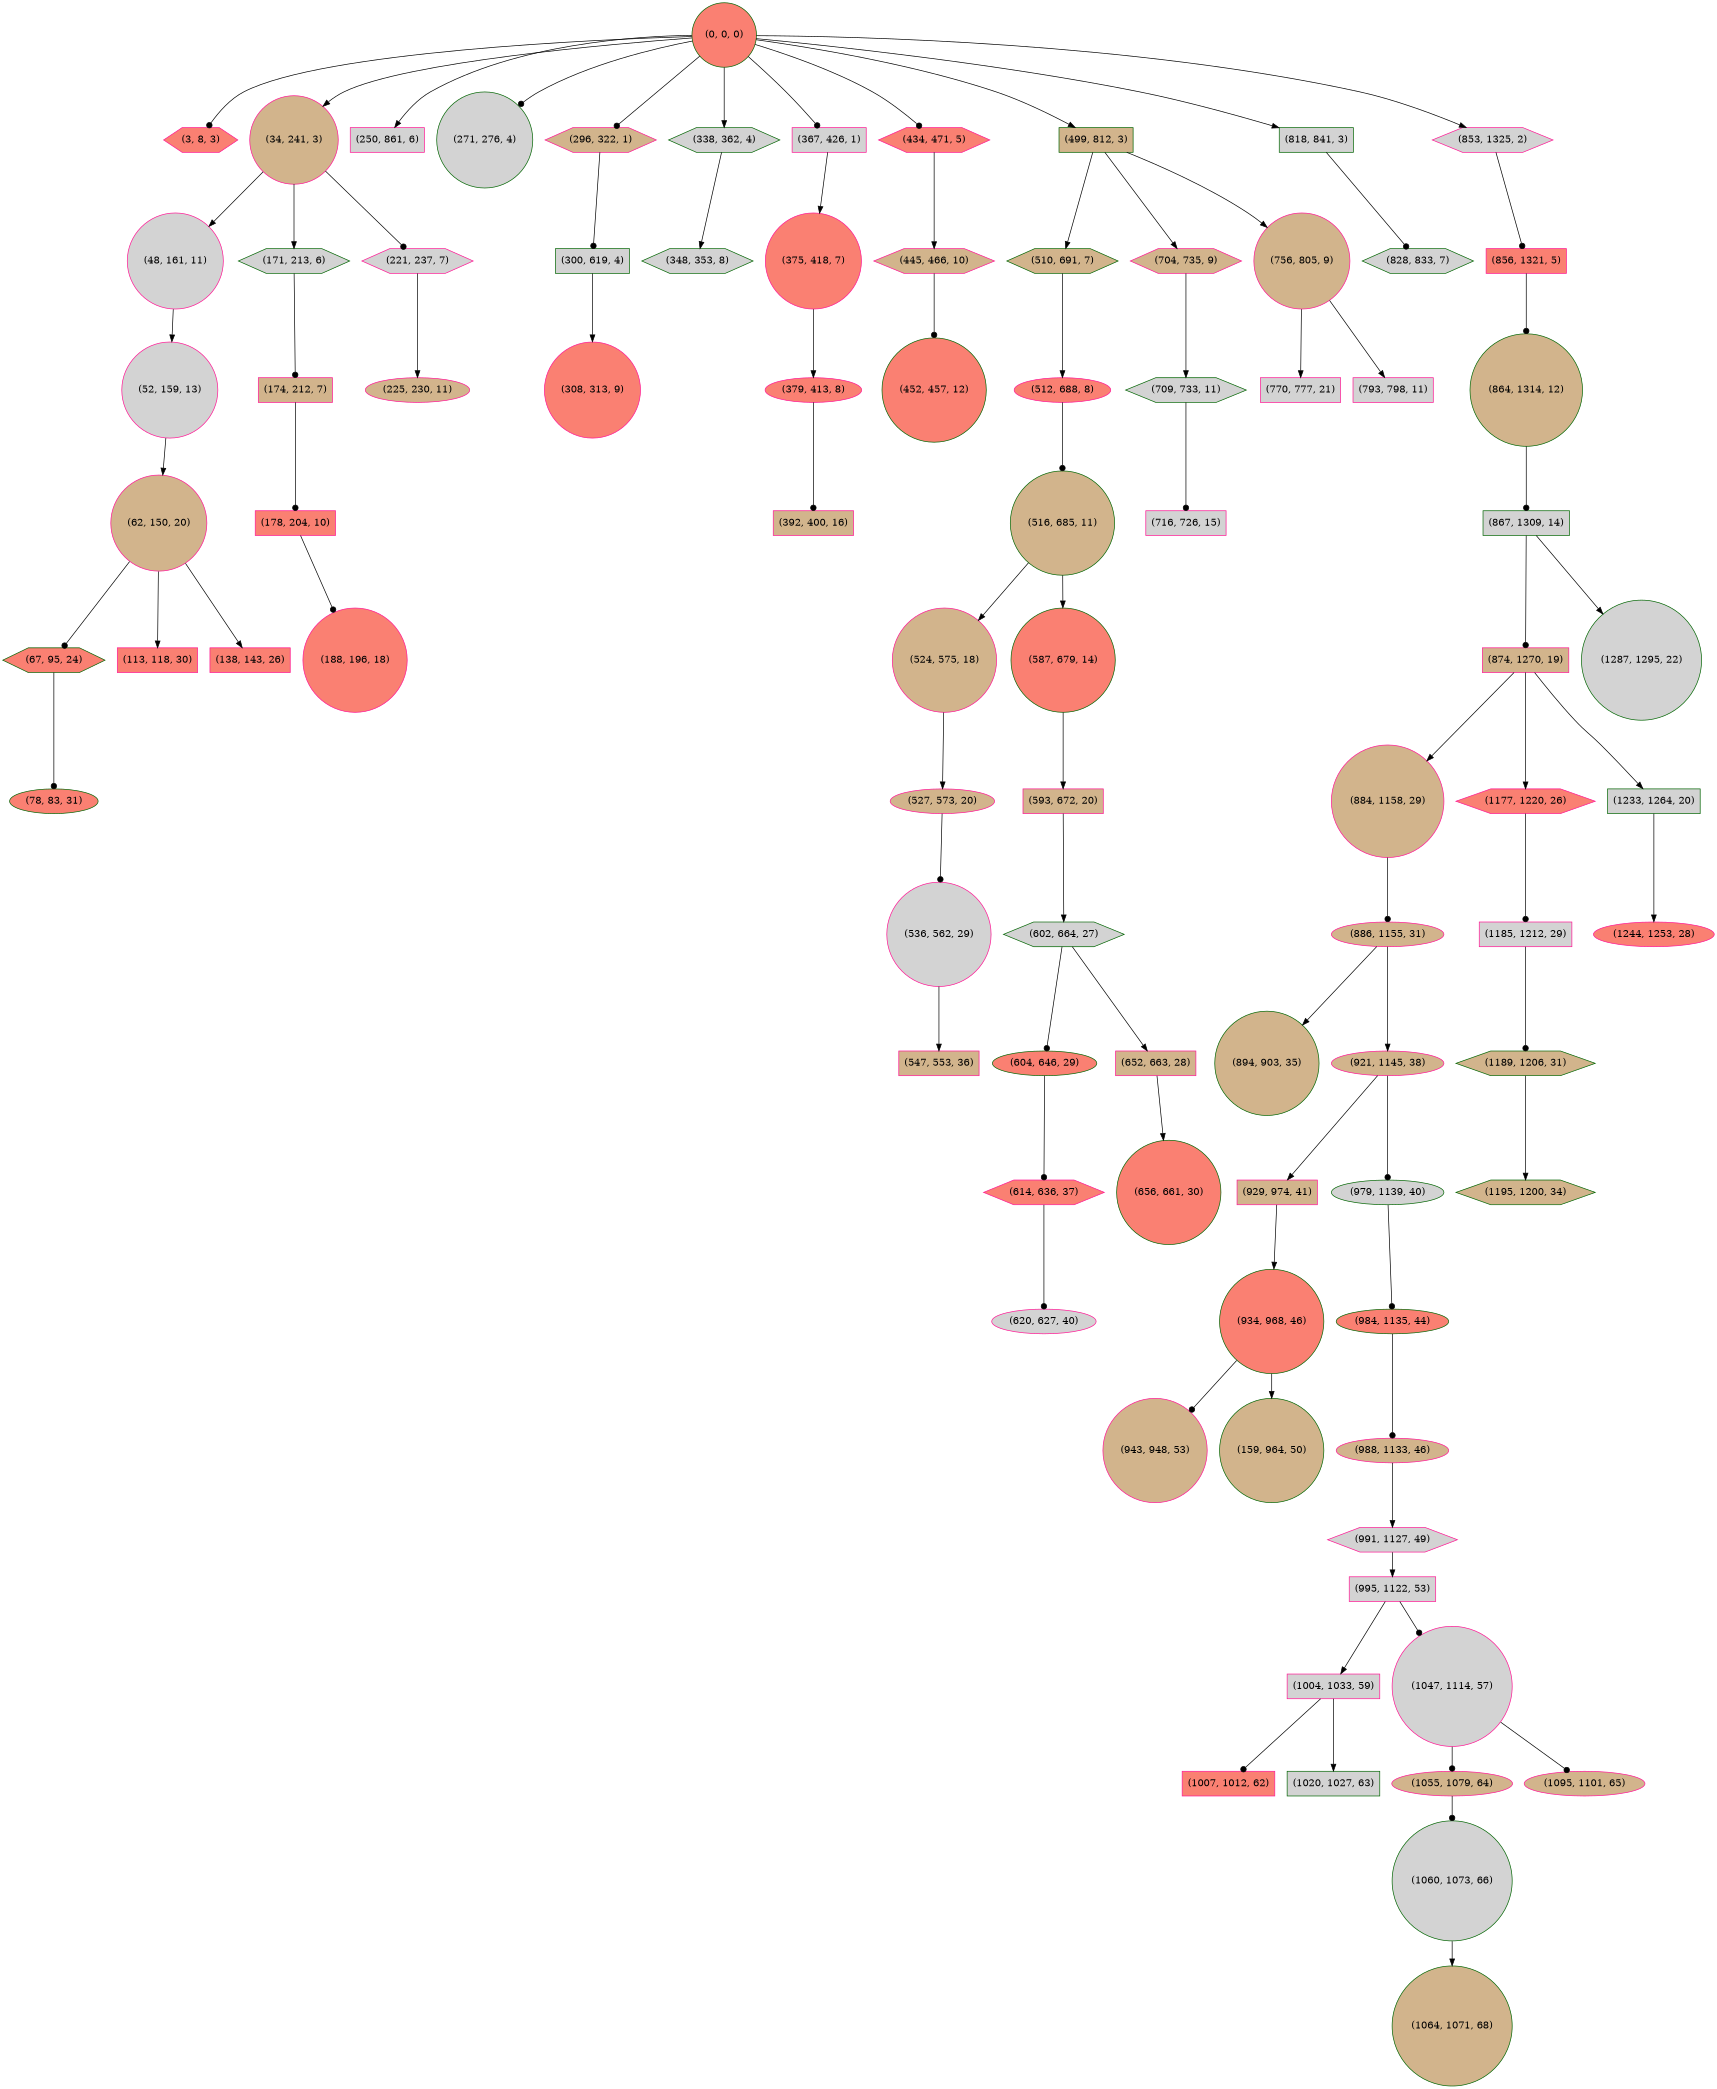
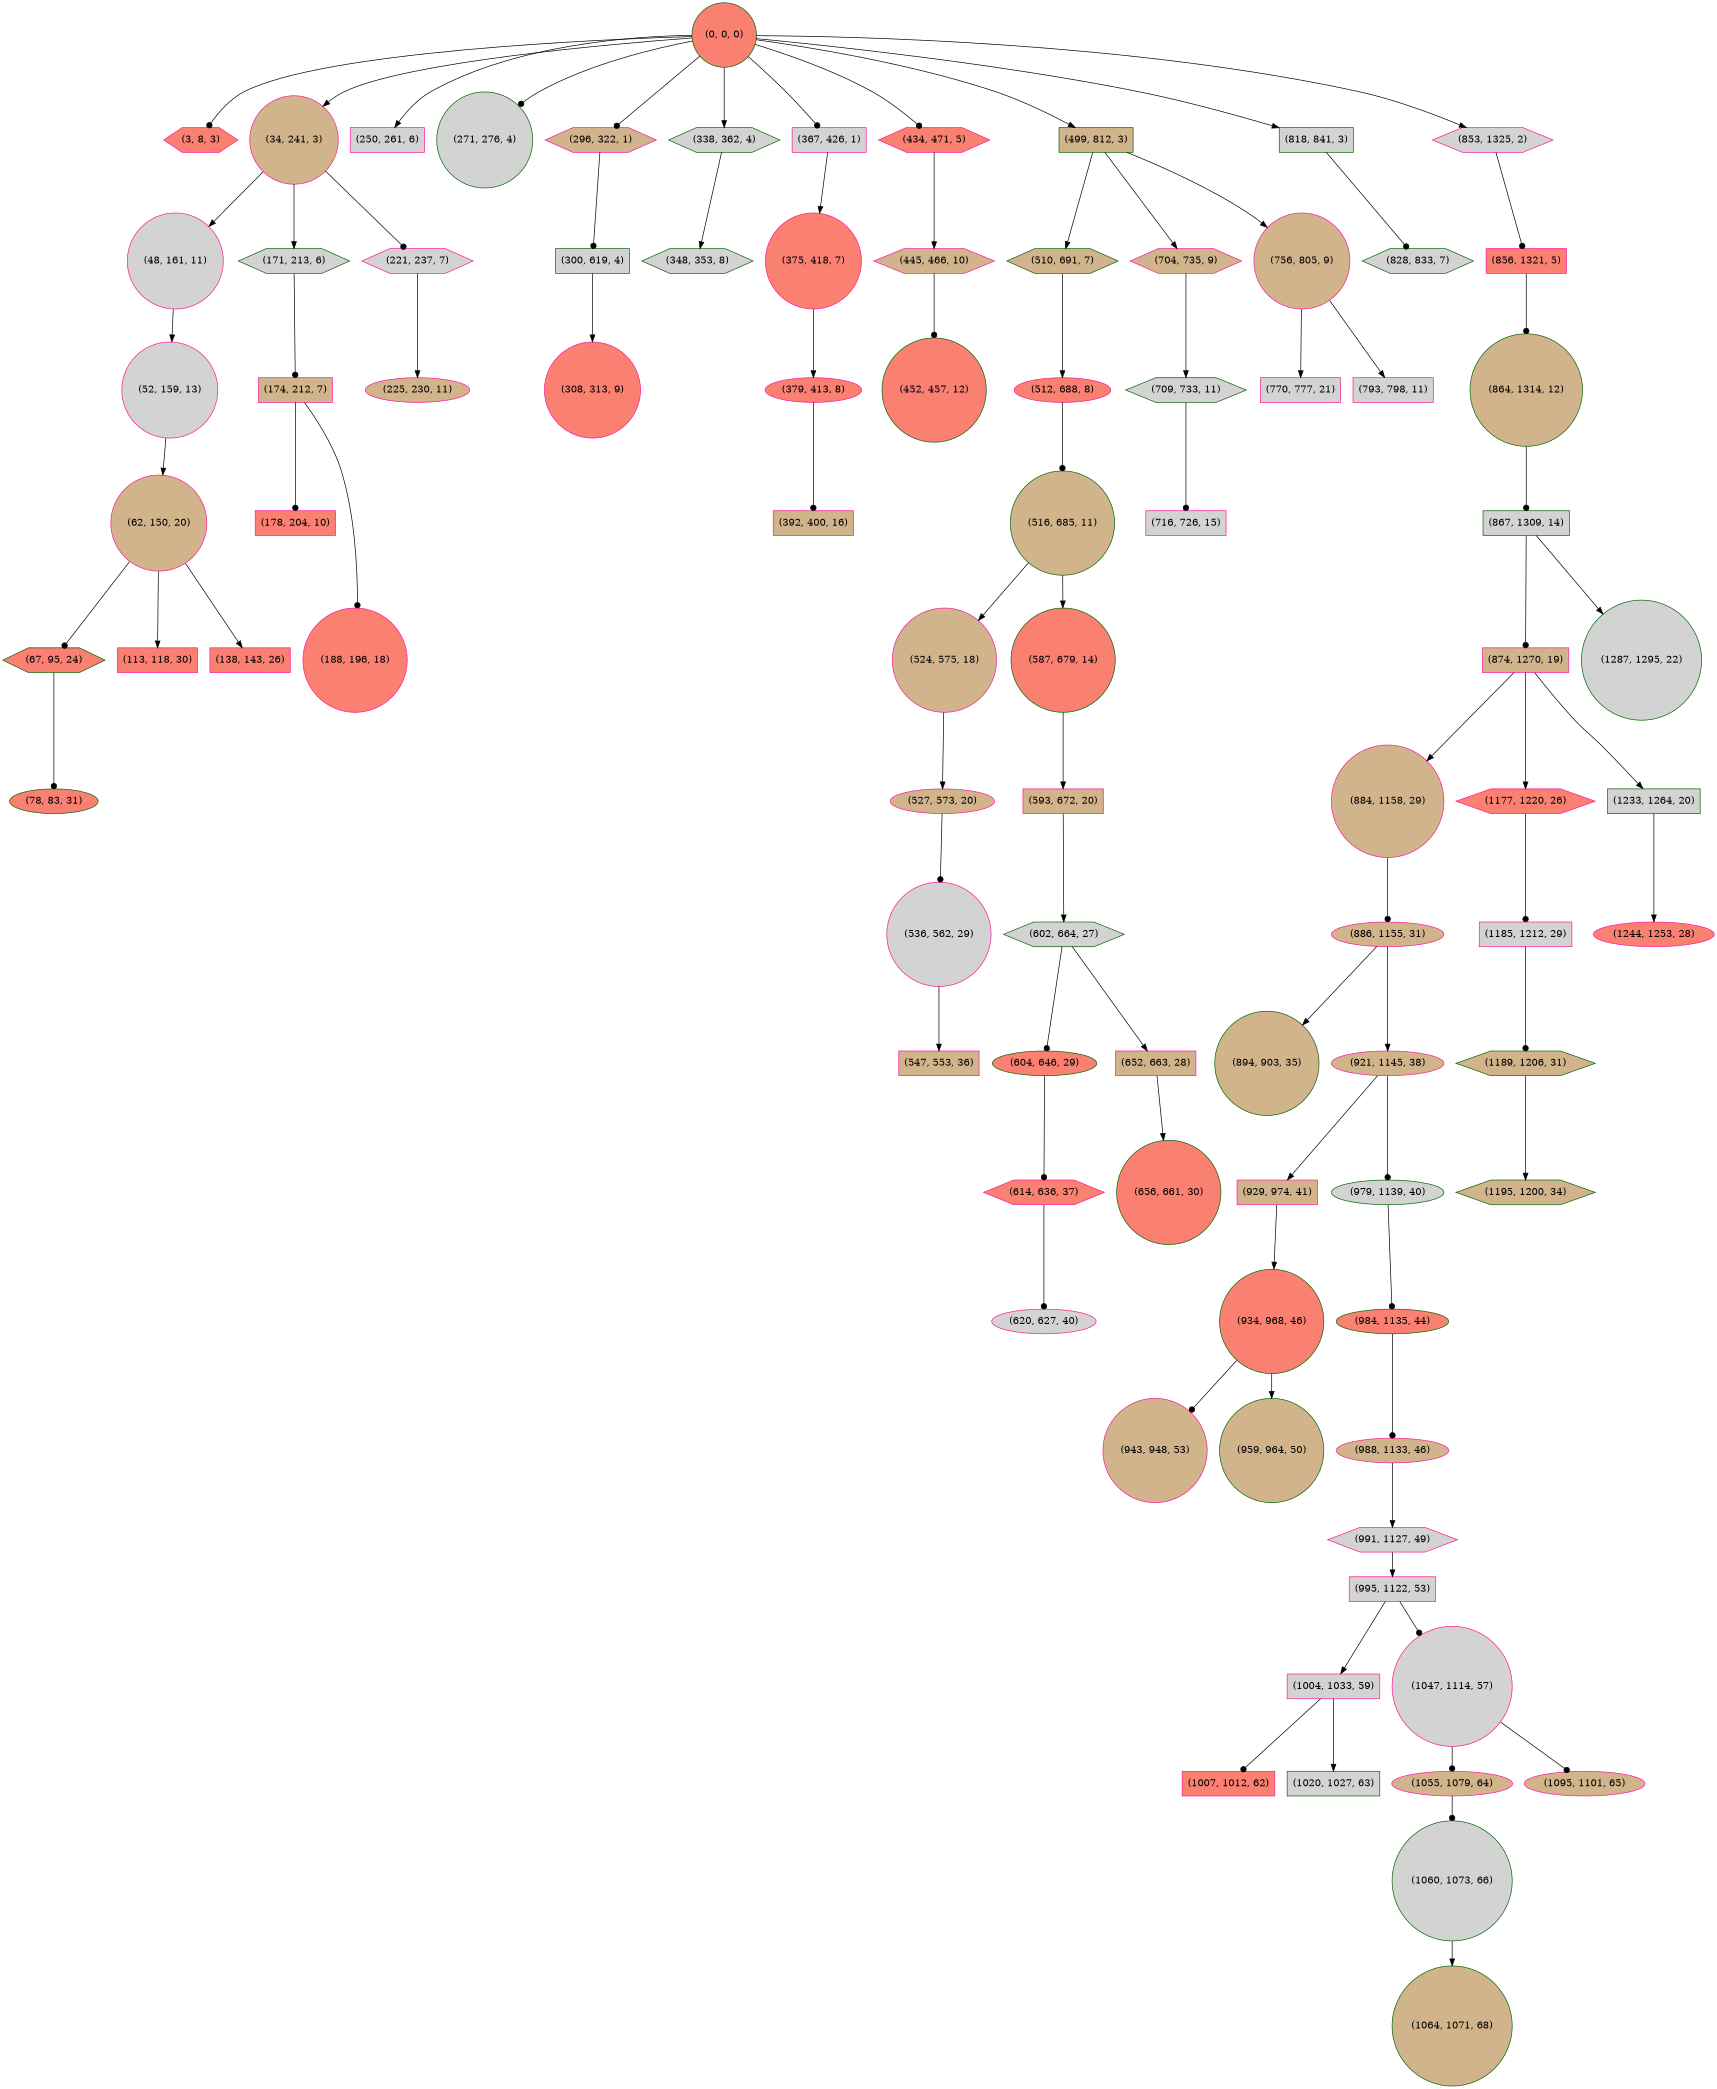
(387, 140) -> (387, 140)
(316, 571) -> (348, 497)
(1272, 1451) -> (1272, 1451)
